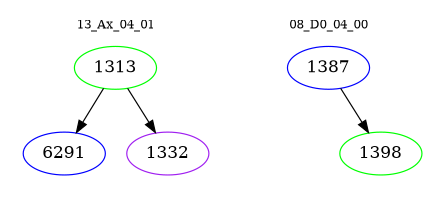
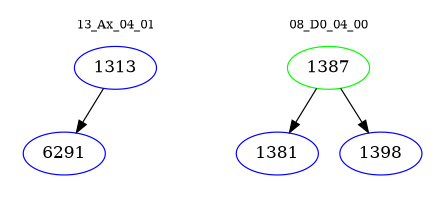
(115, 68) -> (115, 68)
(329, 68) -> (329, 68)
(168, 154) -> none
none -> (277, 154)
(381, 154) -> (381, 154)
